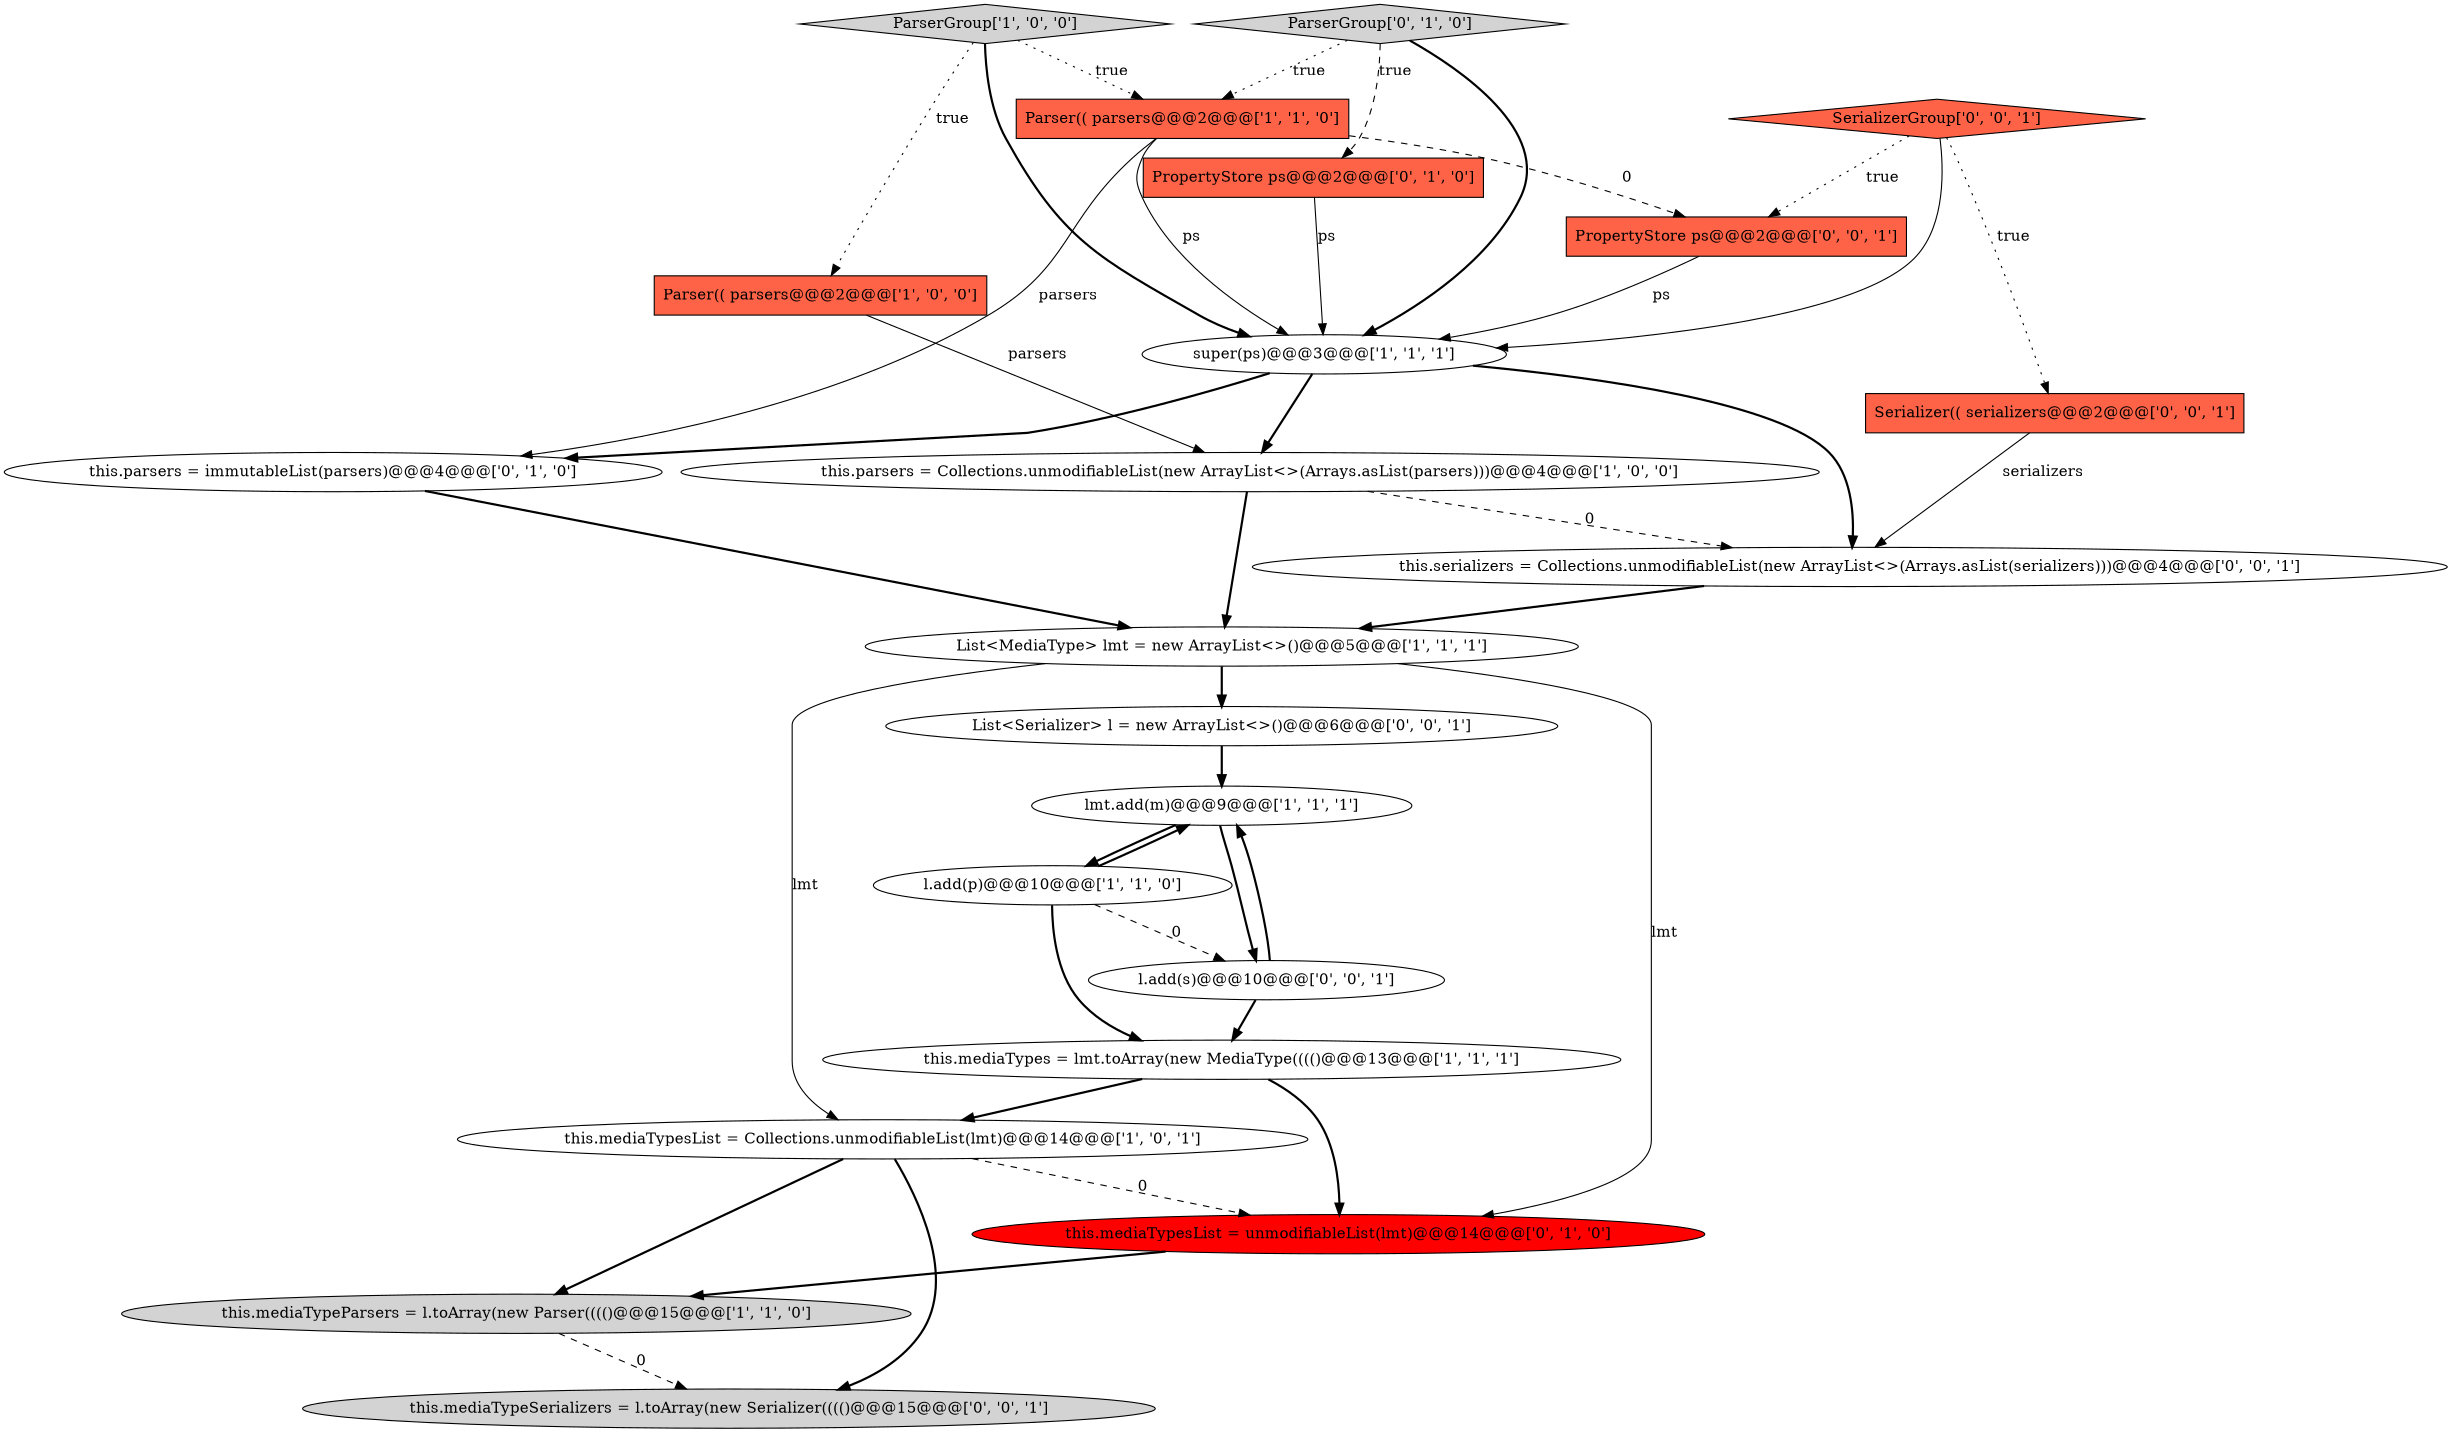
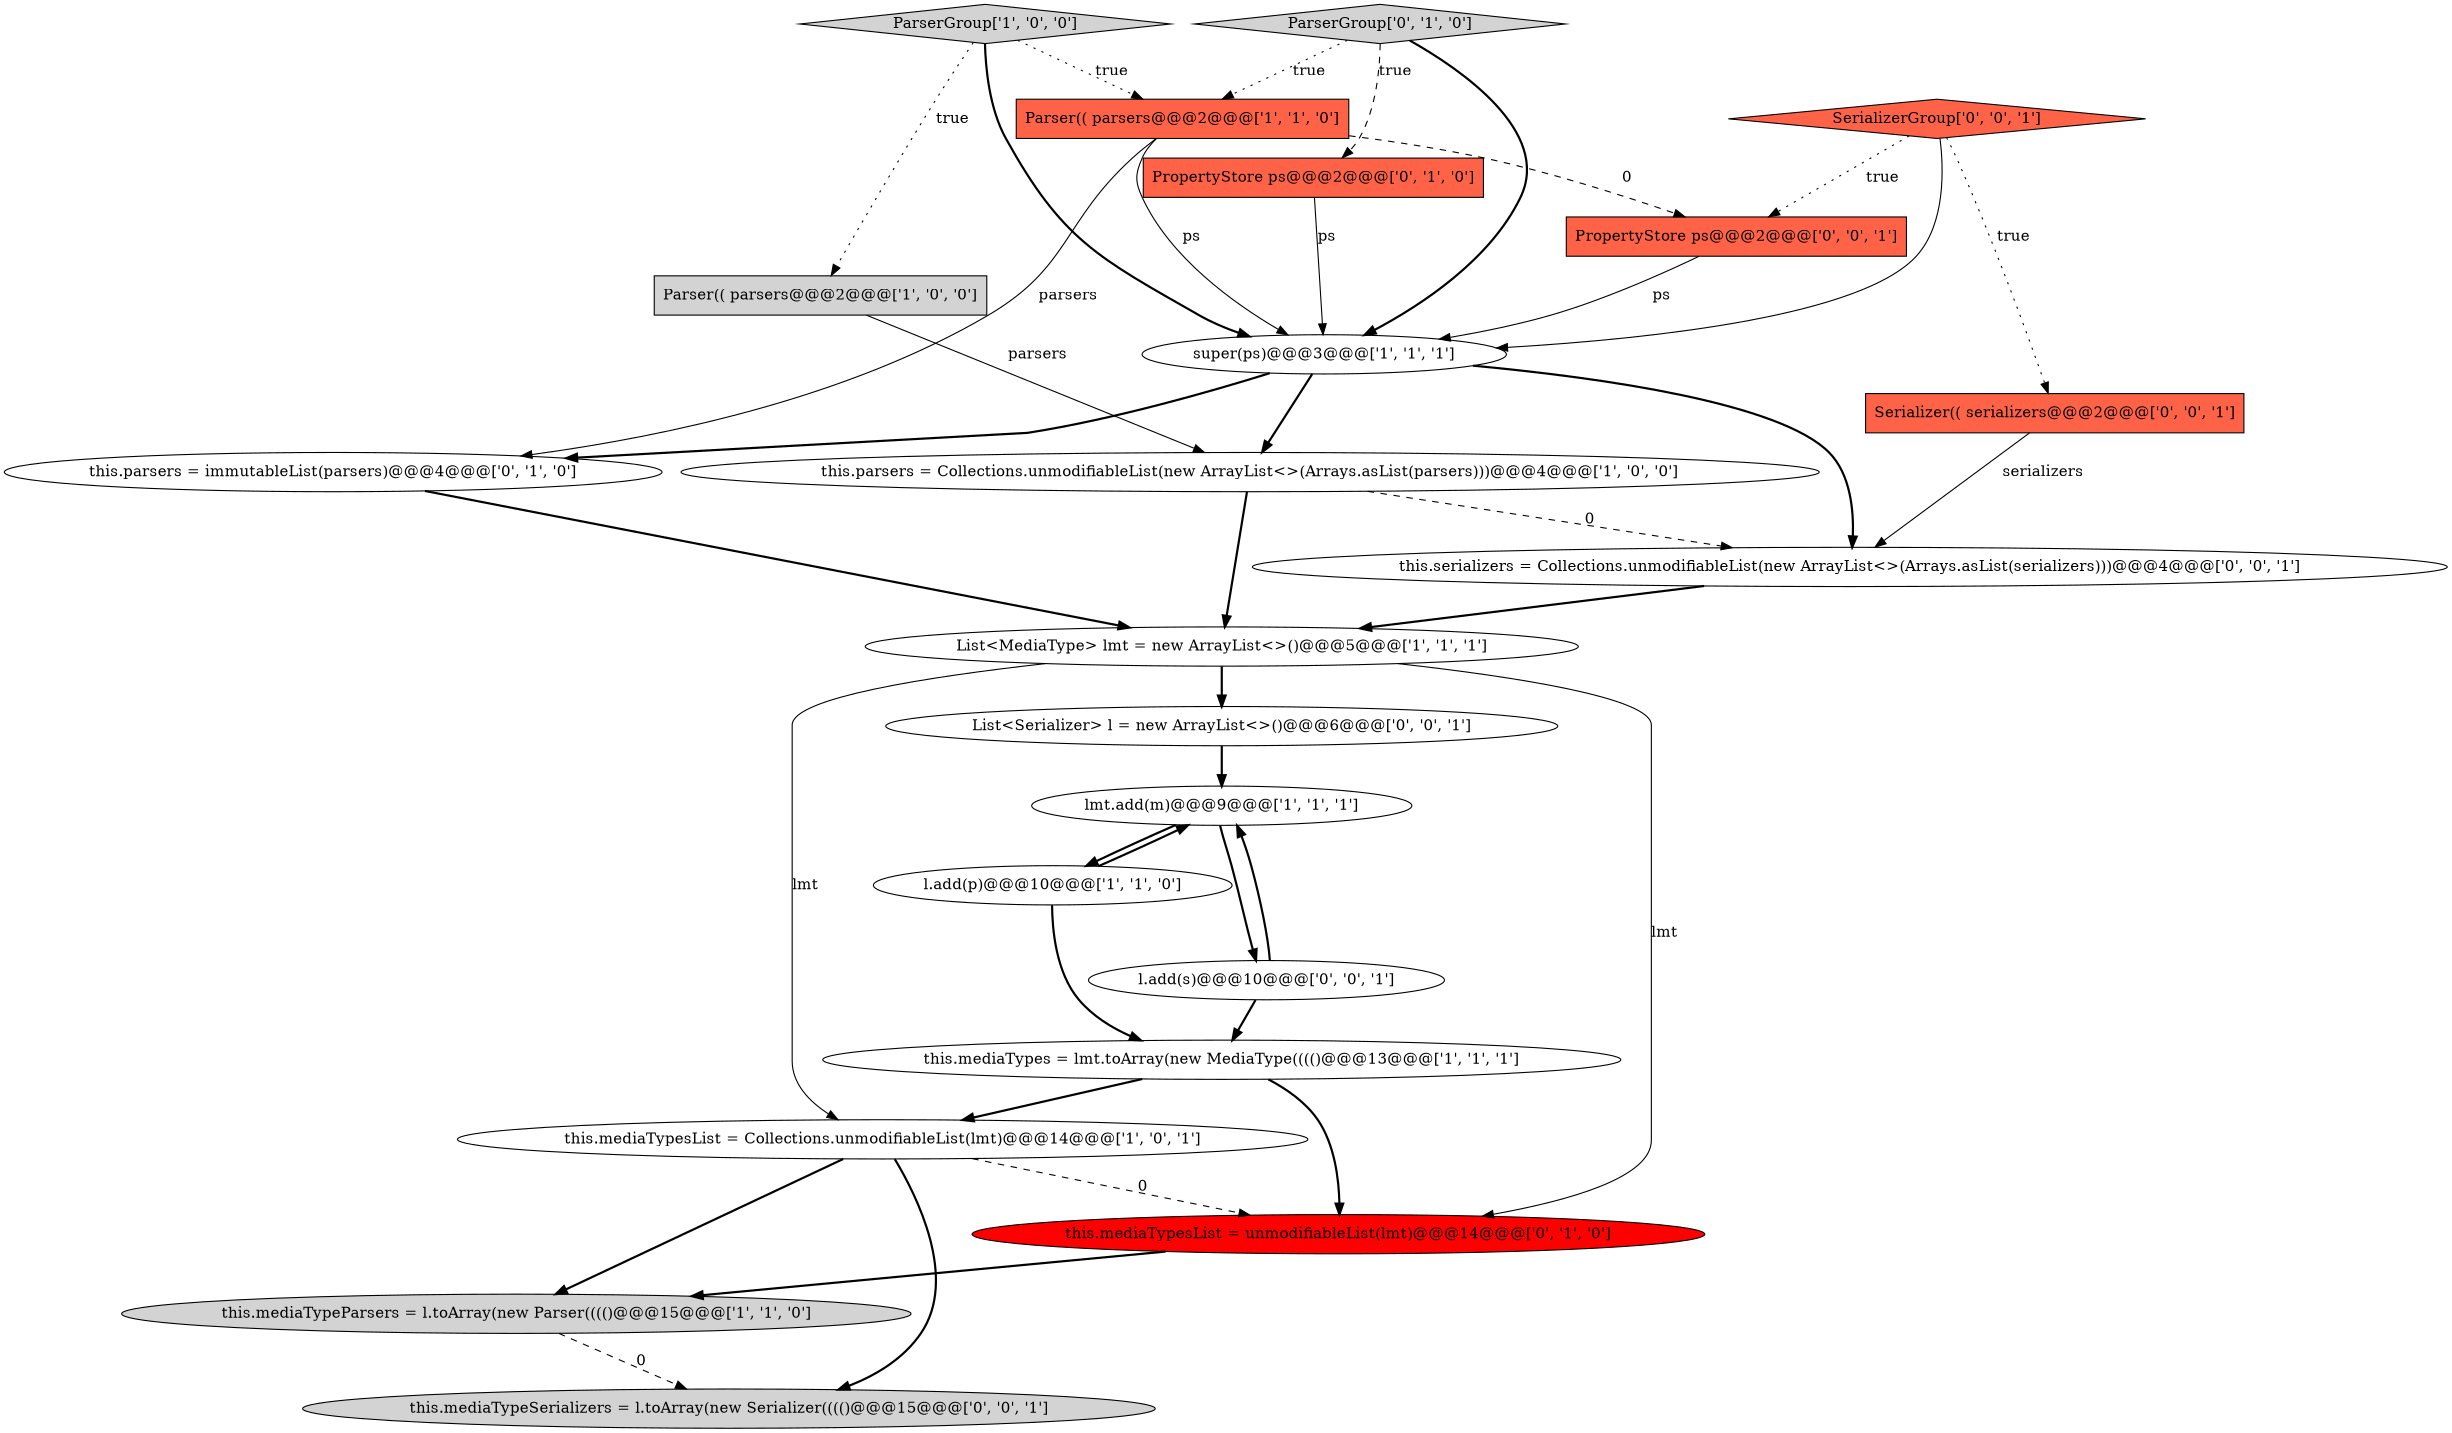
(821, 295) -> (821, 295)
(1155, 931) -> none
